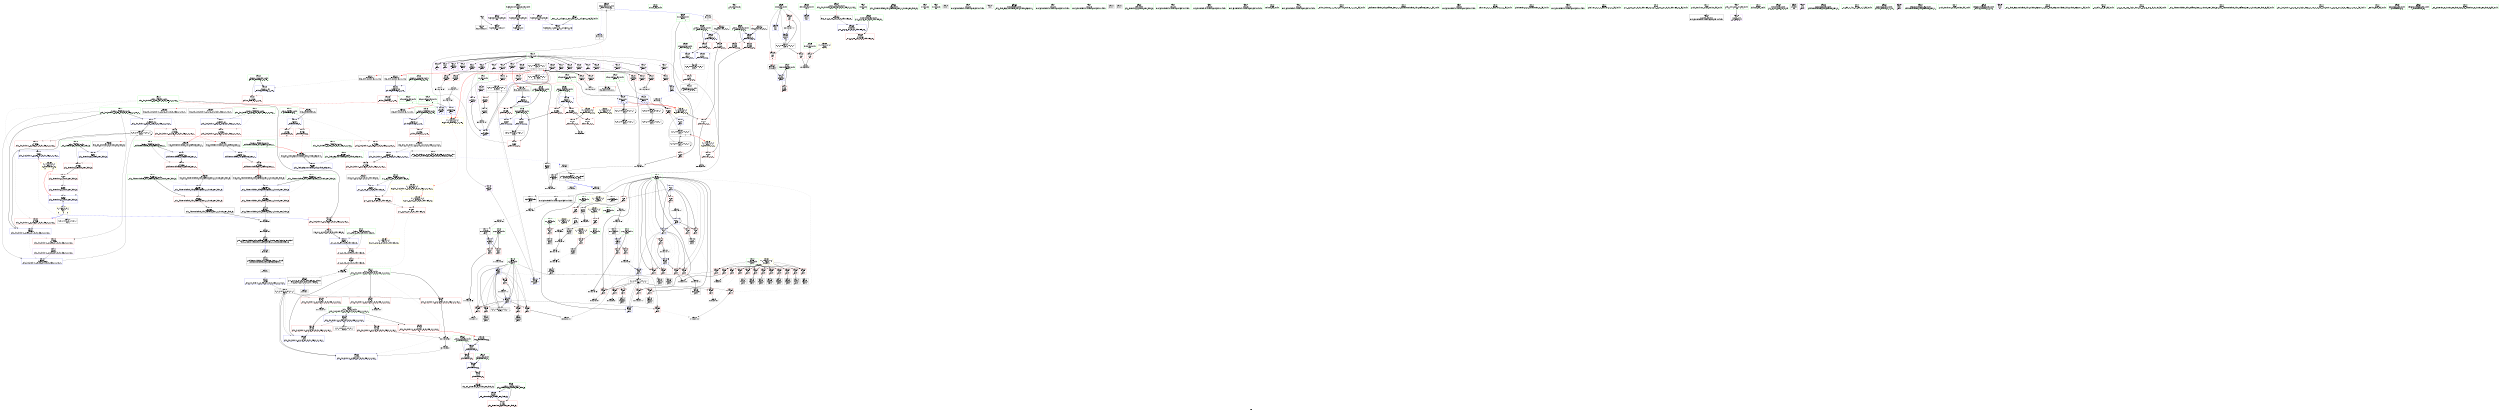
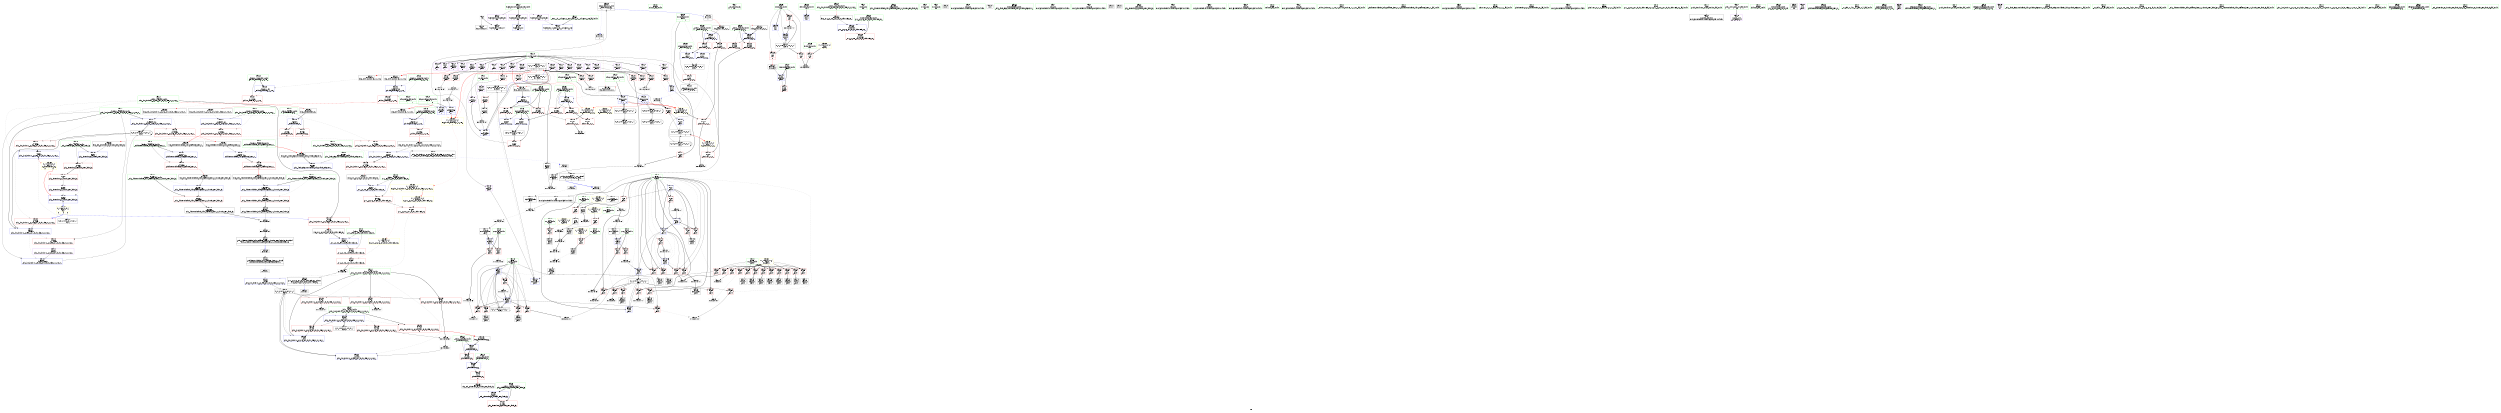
none -> (538, 111)
